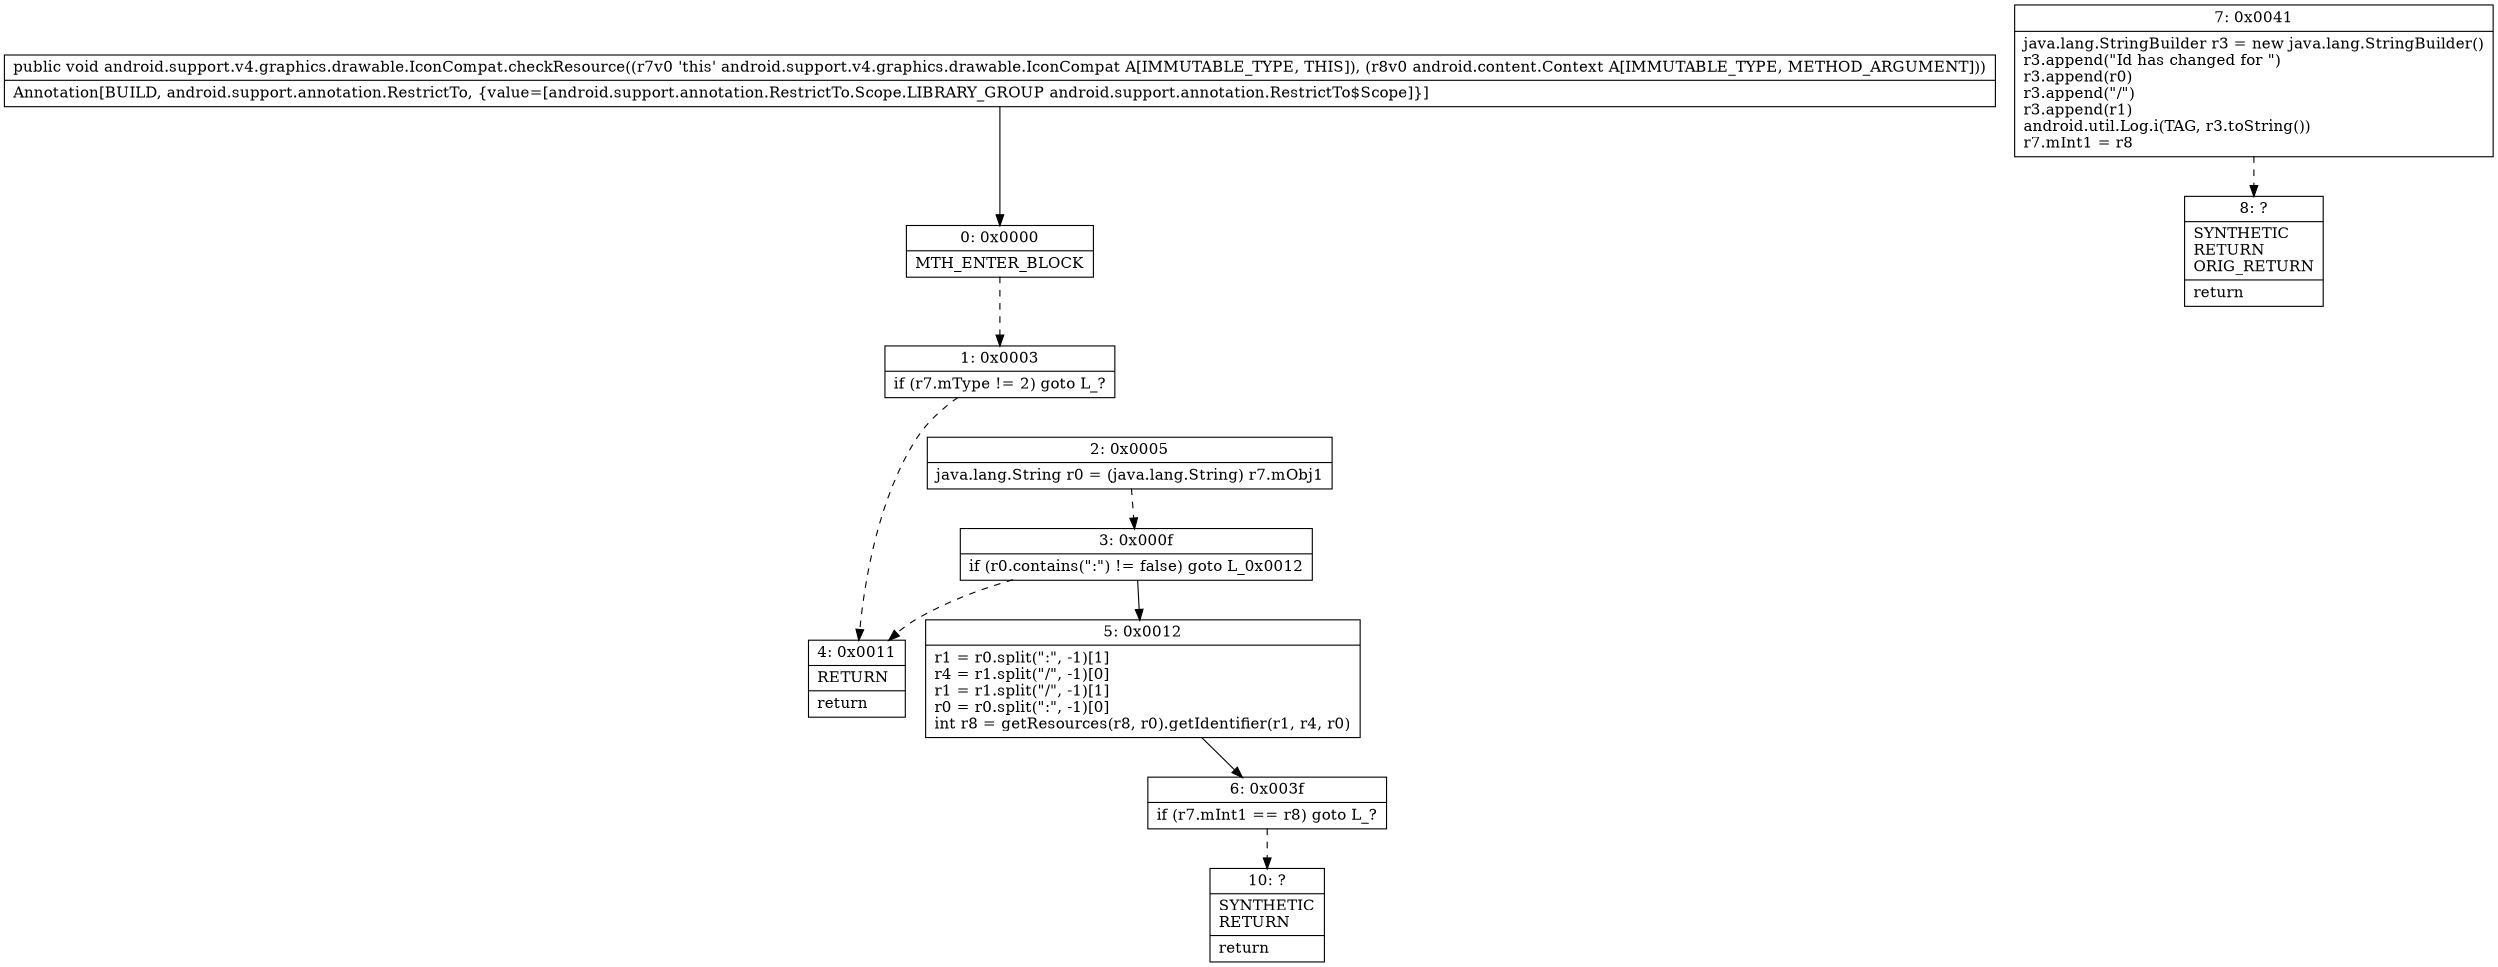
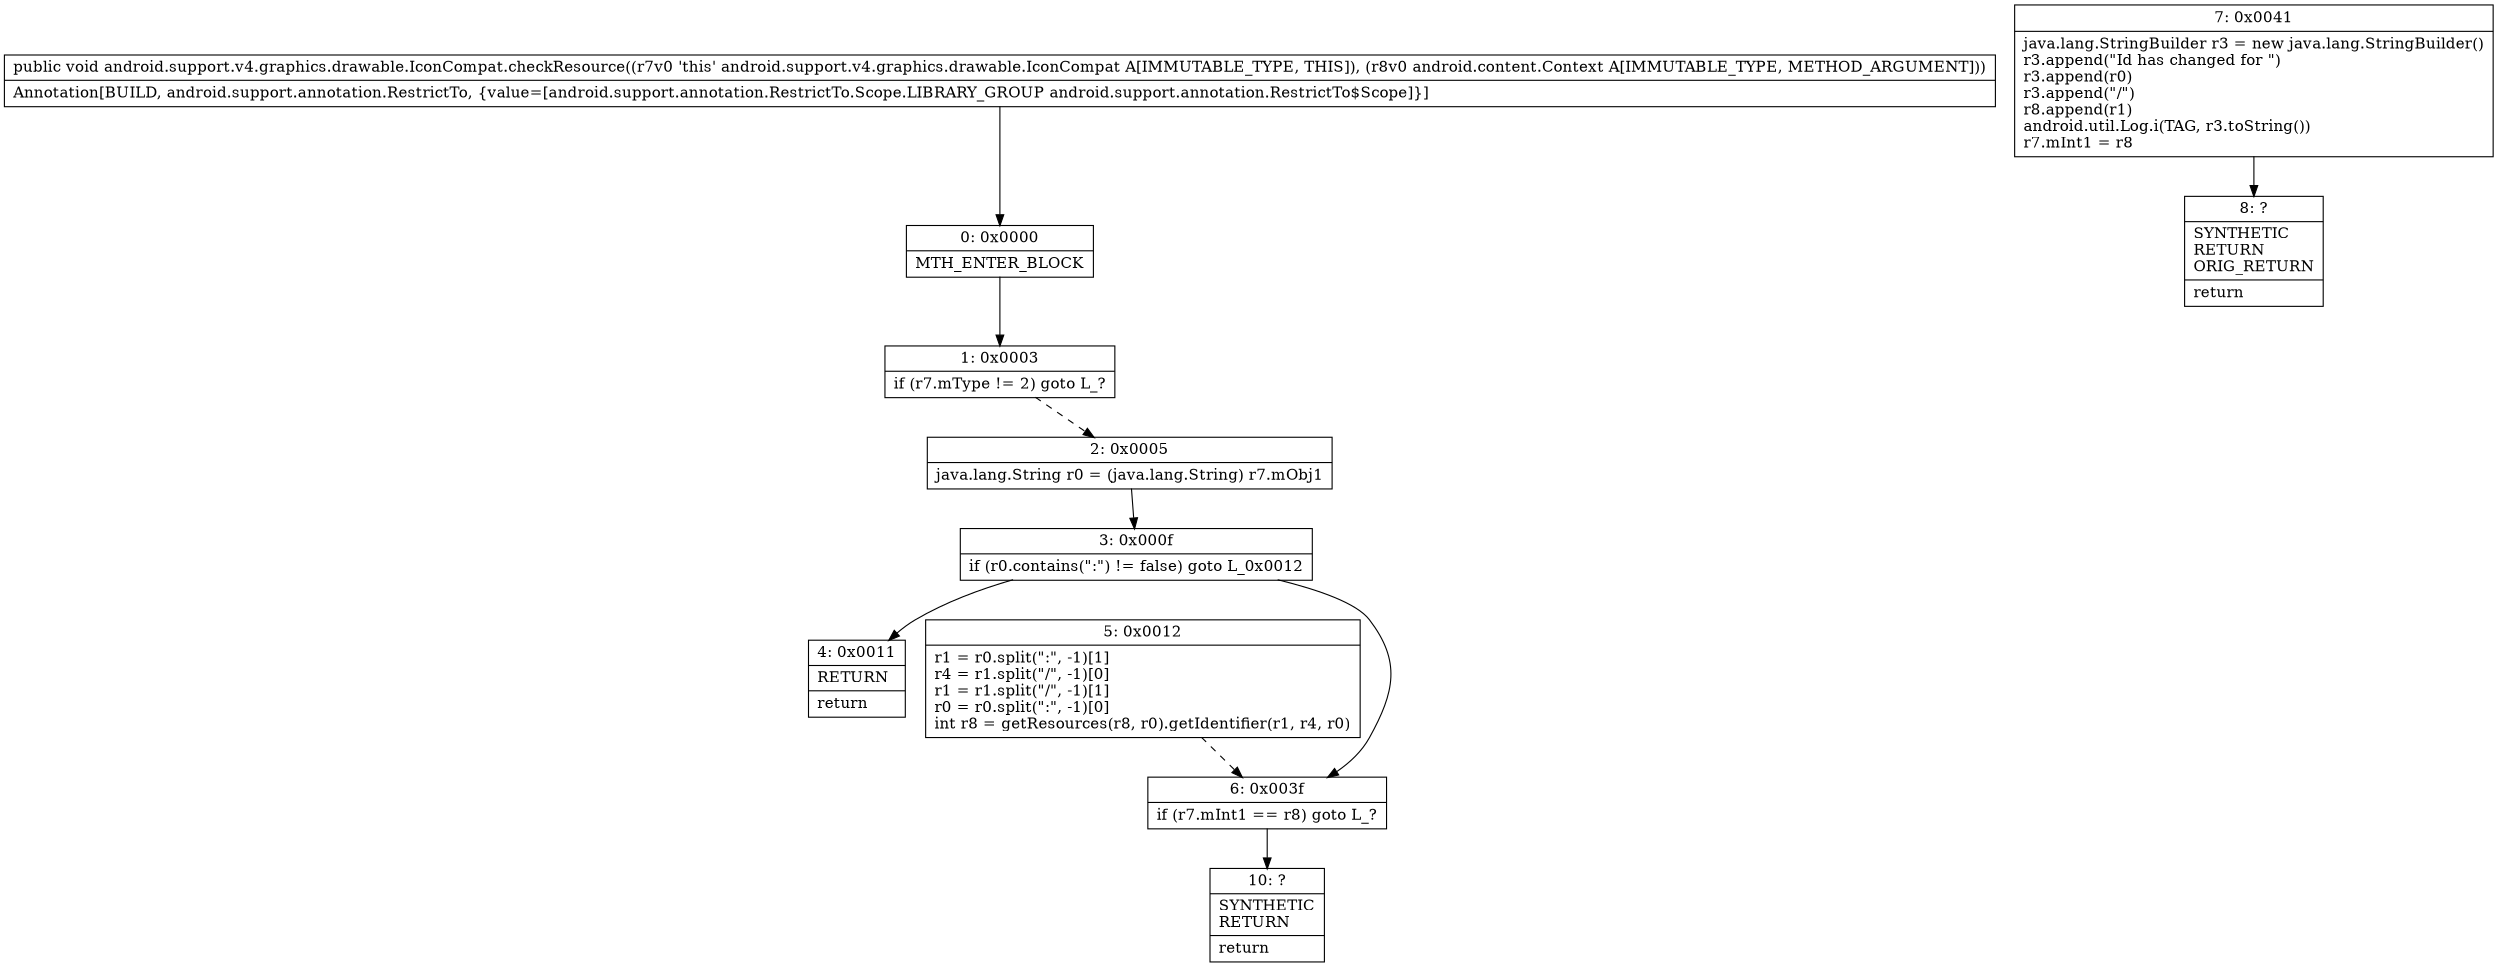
(2078, 110) -> (2078, 110)
(2254, 171) -> (2254, 171)
(1000, 306) -> (1000, 306)
(886, 503) -> (1060, 414)
(1133, 503) -> (1133, 503)
(1138, 595) -> (1387, 652)
(952, 601) -> (952, 601)
(1218, 754) -> (1218, 754)
(1267, 843) -> (1267, 843)
